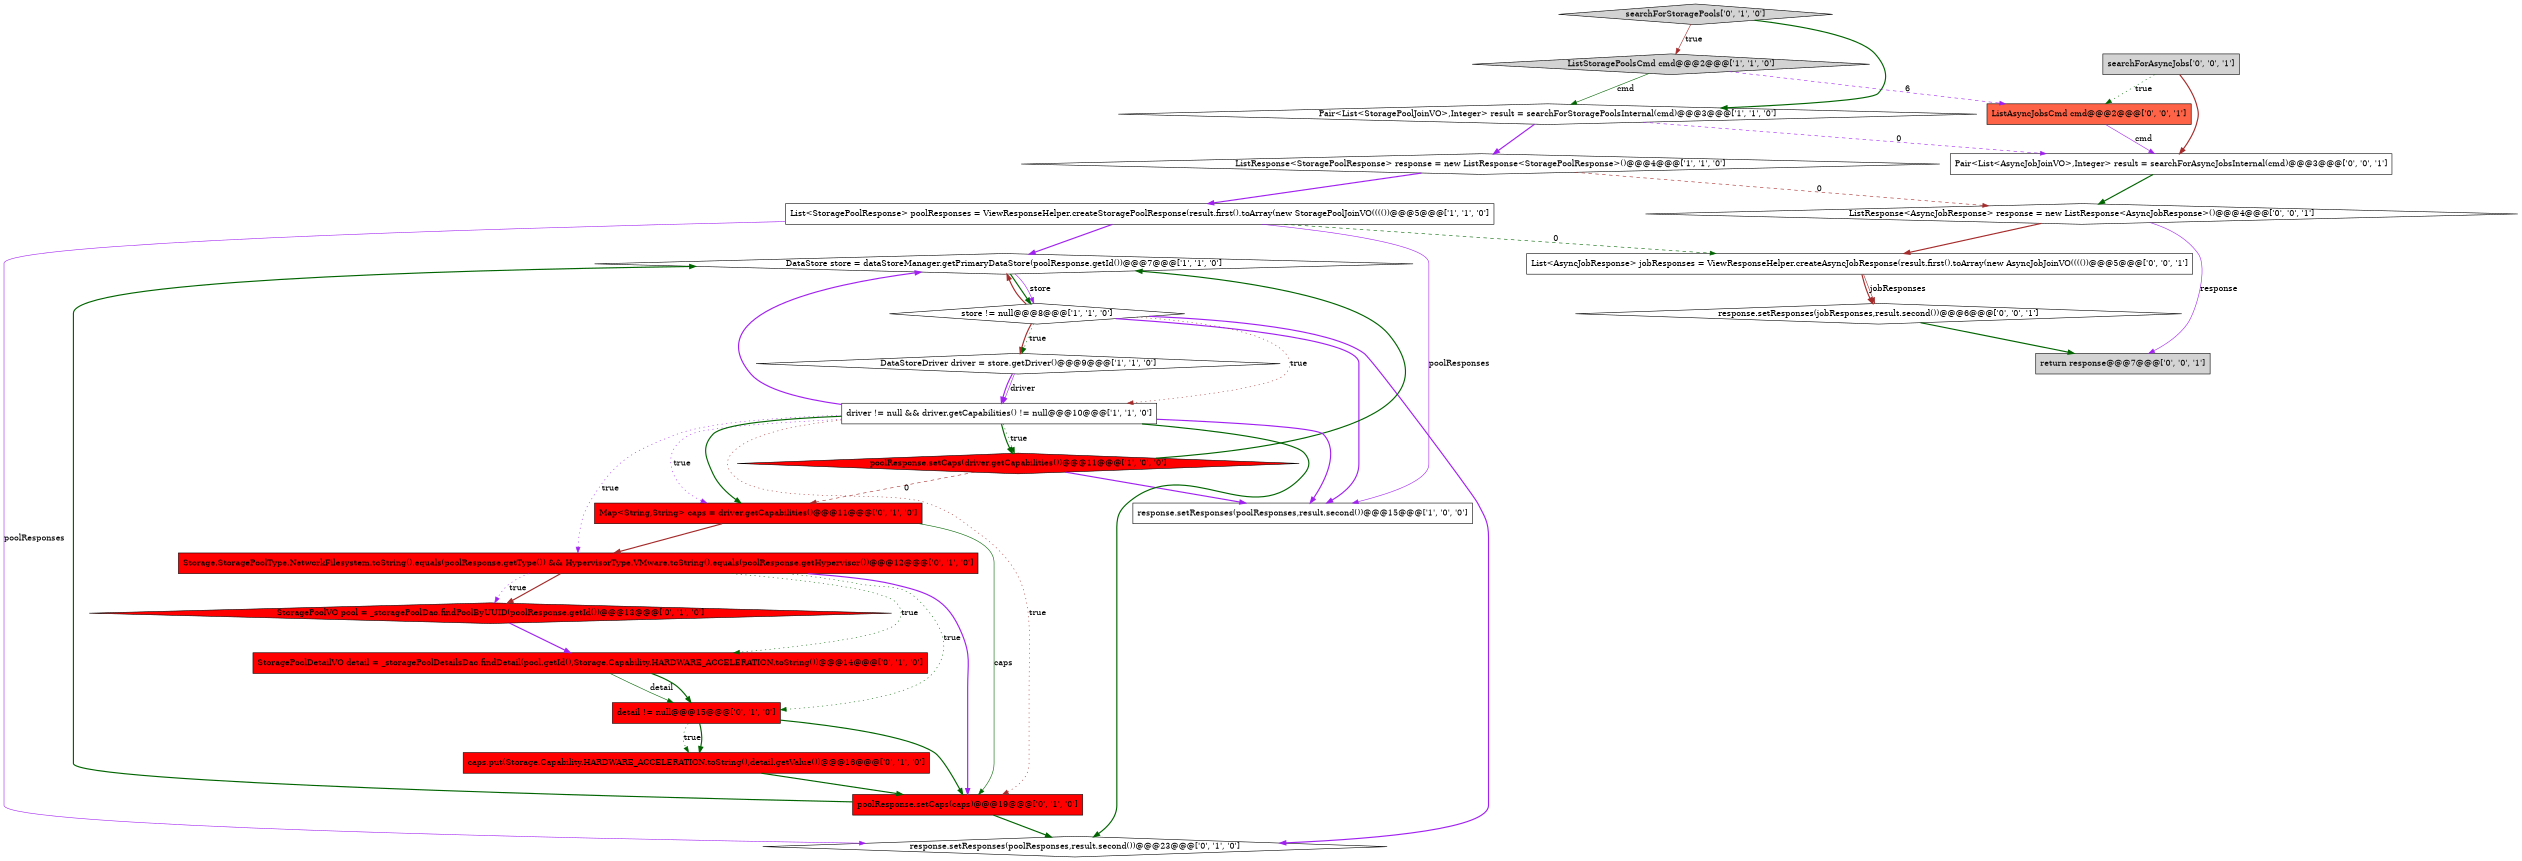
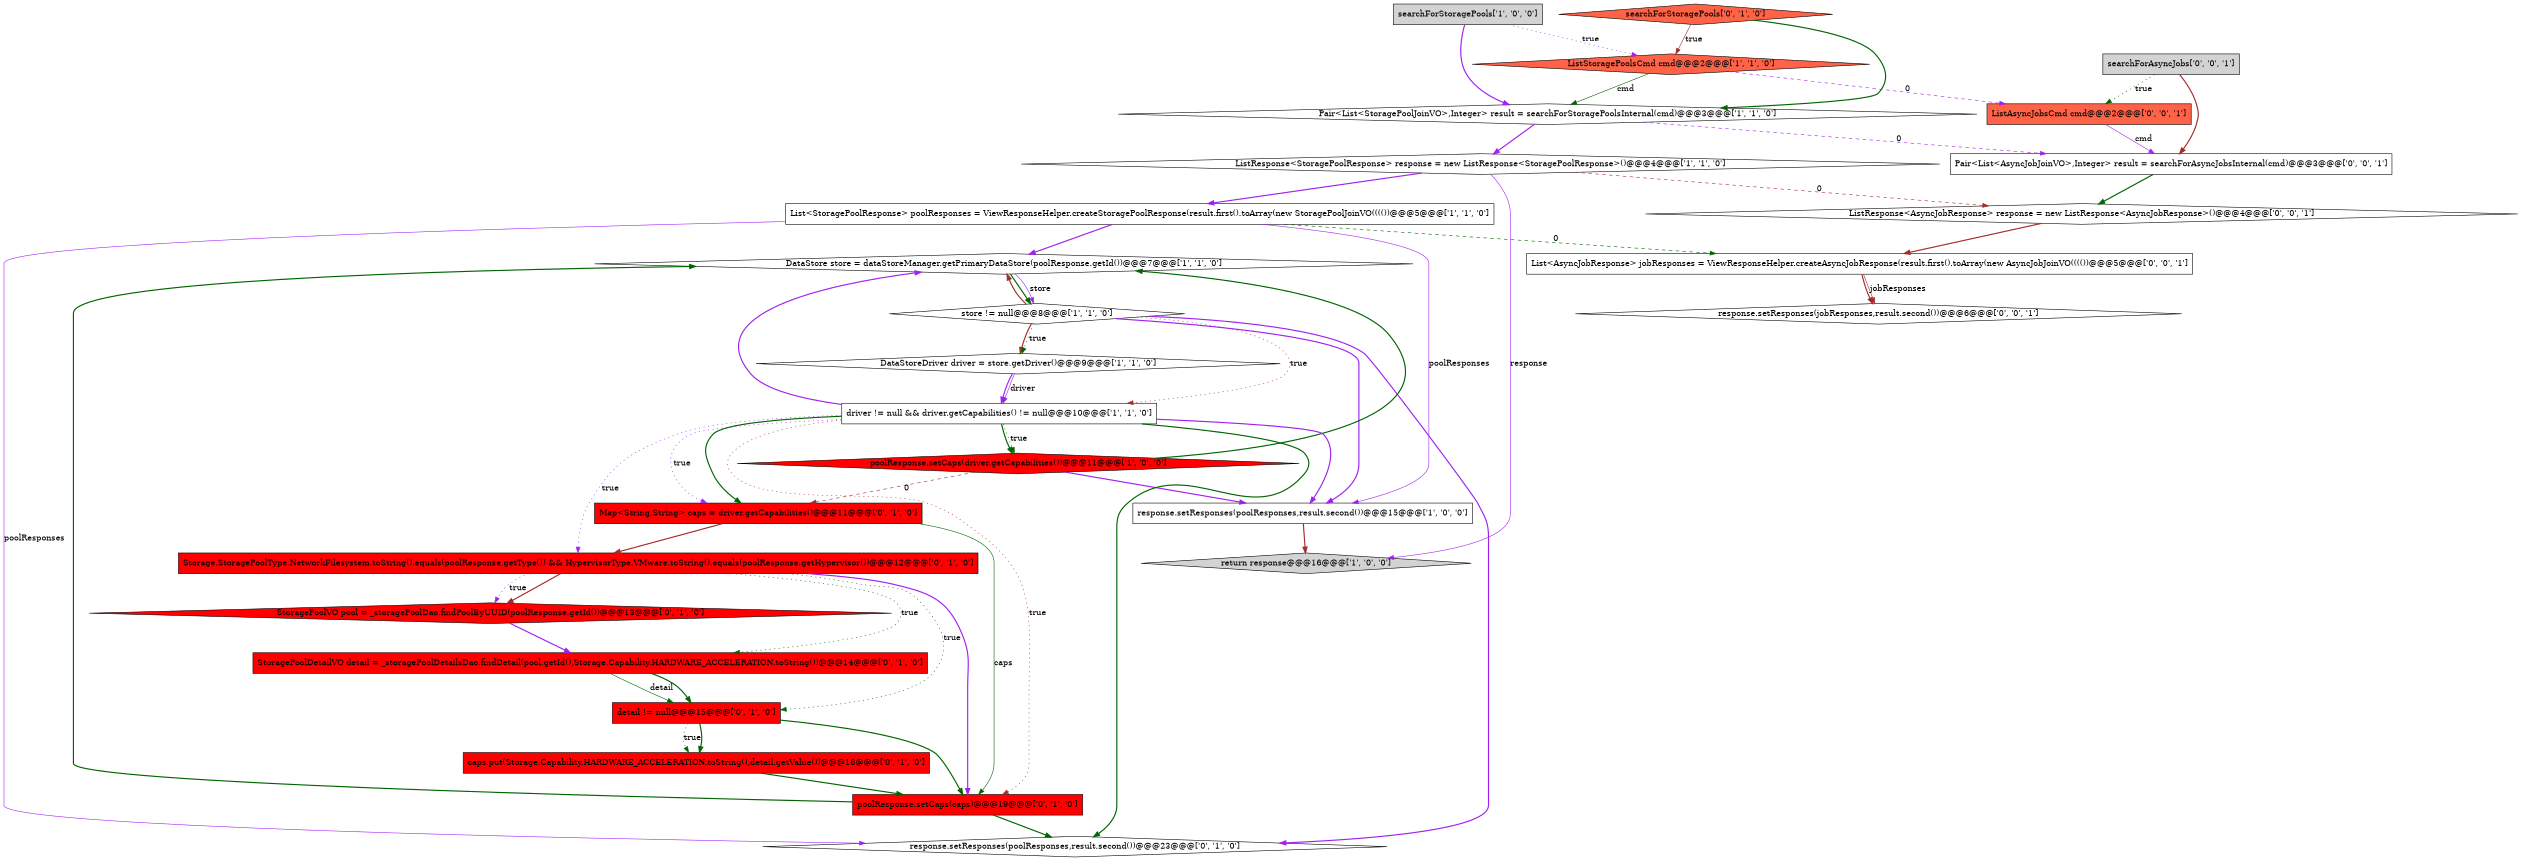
none -> (1468, 14)
(1696, 14) -> (1696, 14)
(1671, 64) -> (1671, 64)
(1908, 89) -> (1908, 89)
(2123, 364) -> none
none -> (1306, 563)
